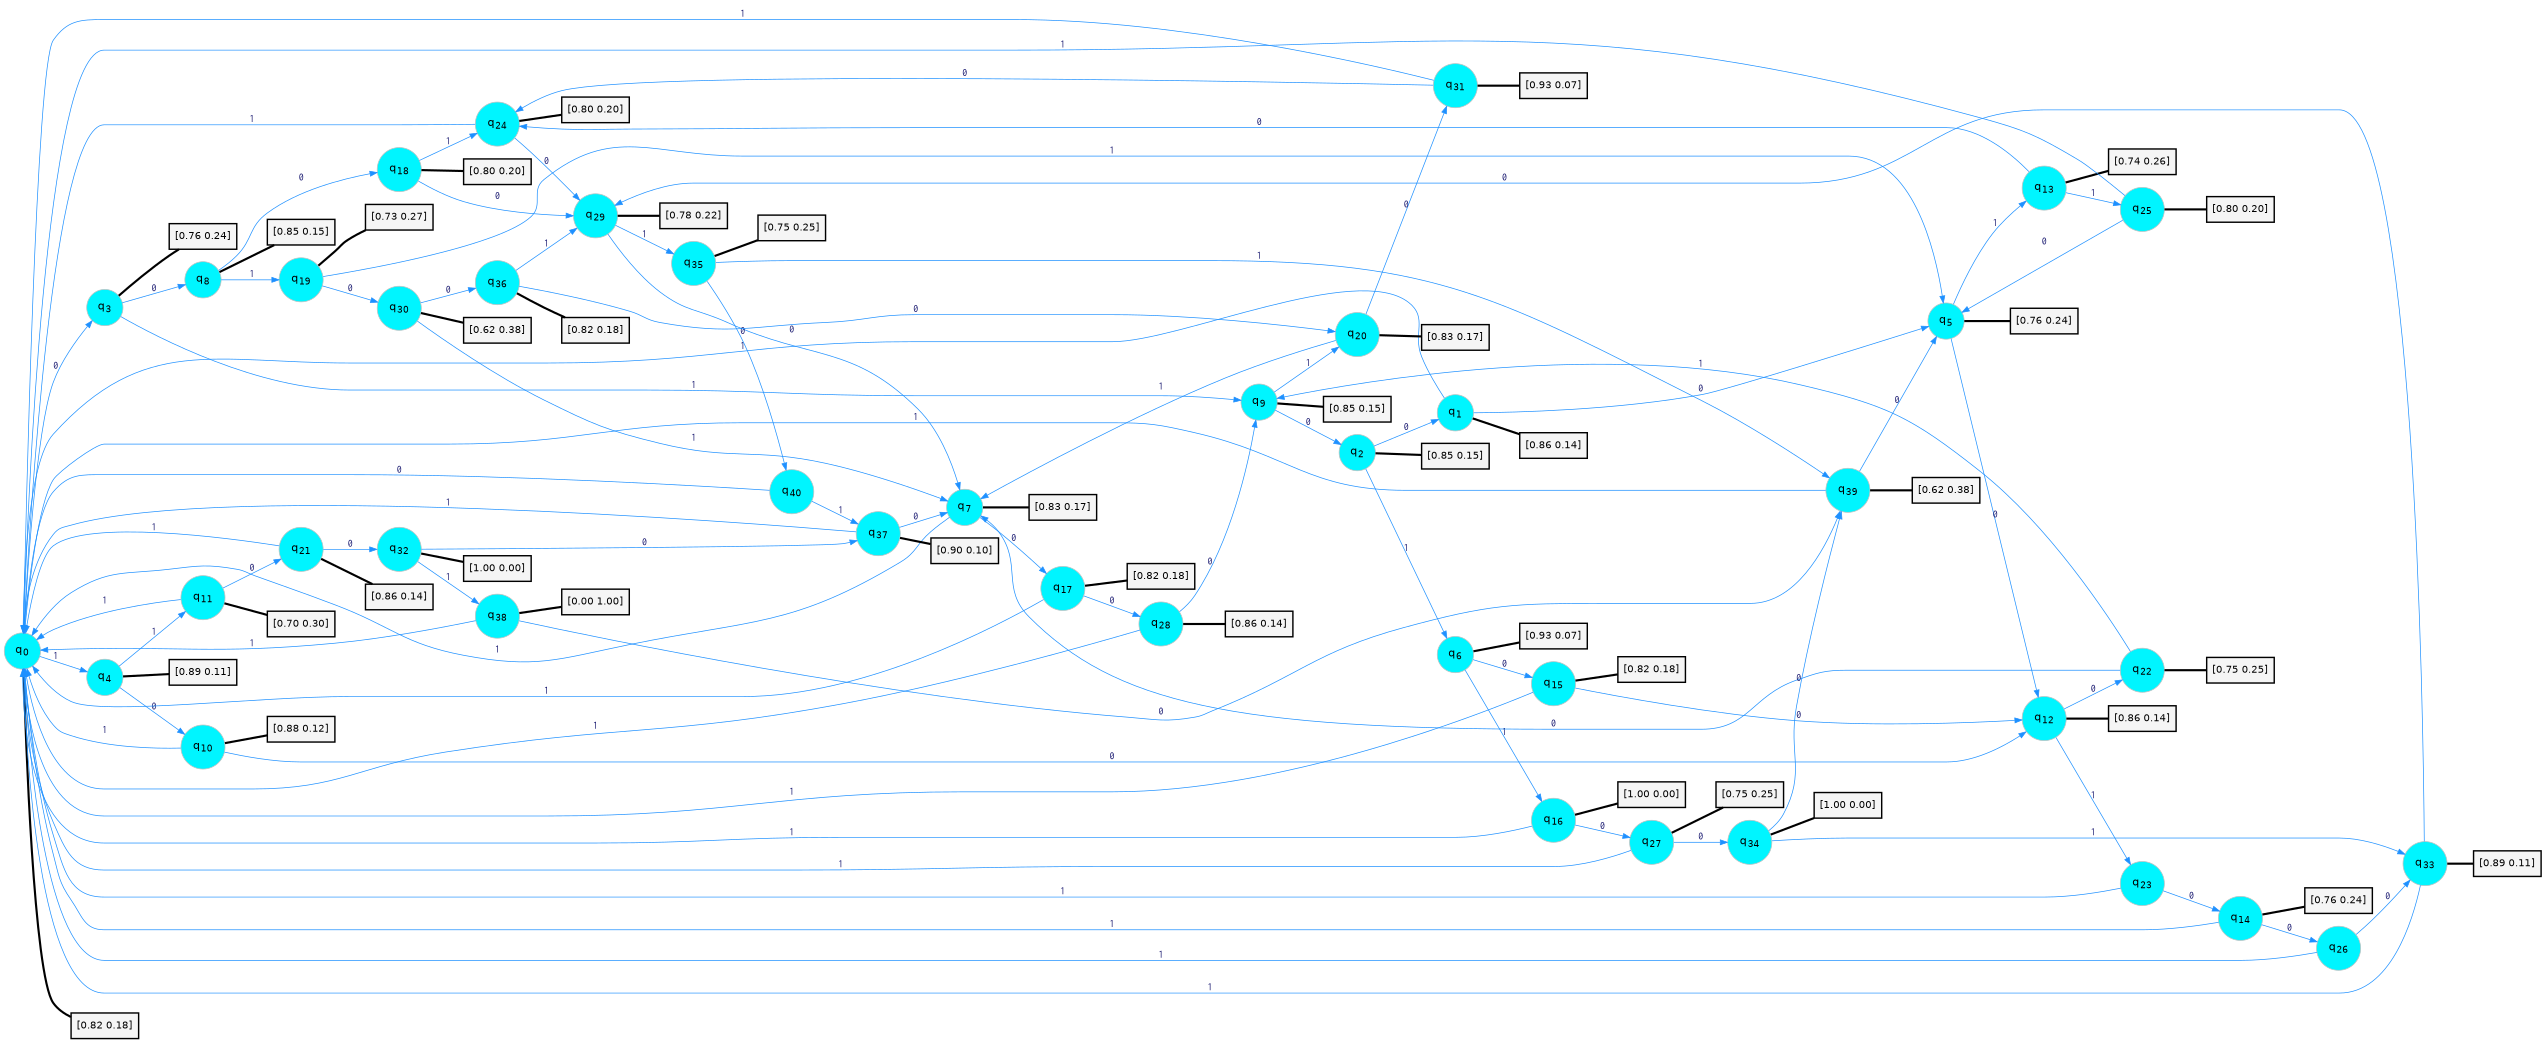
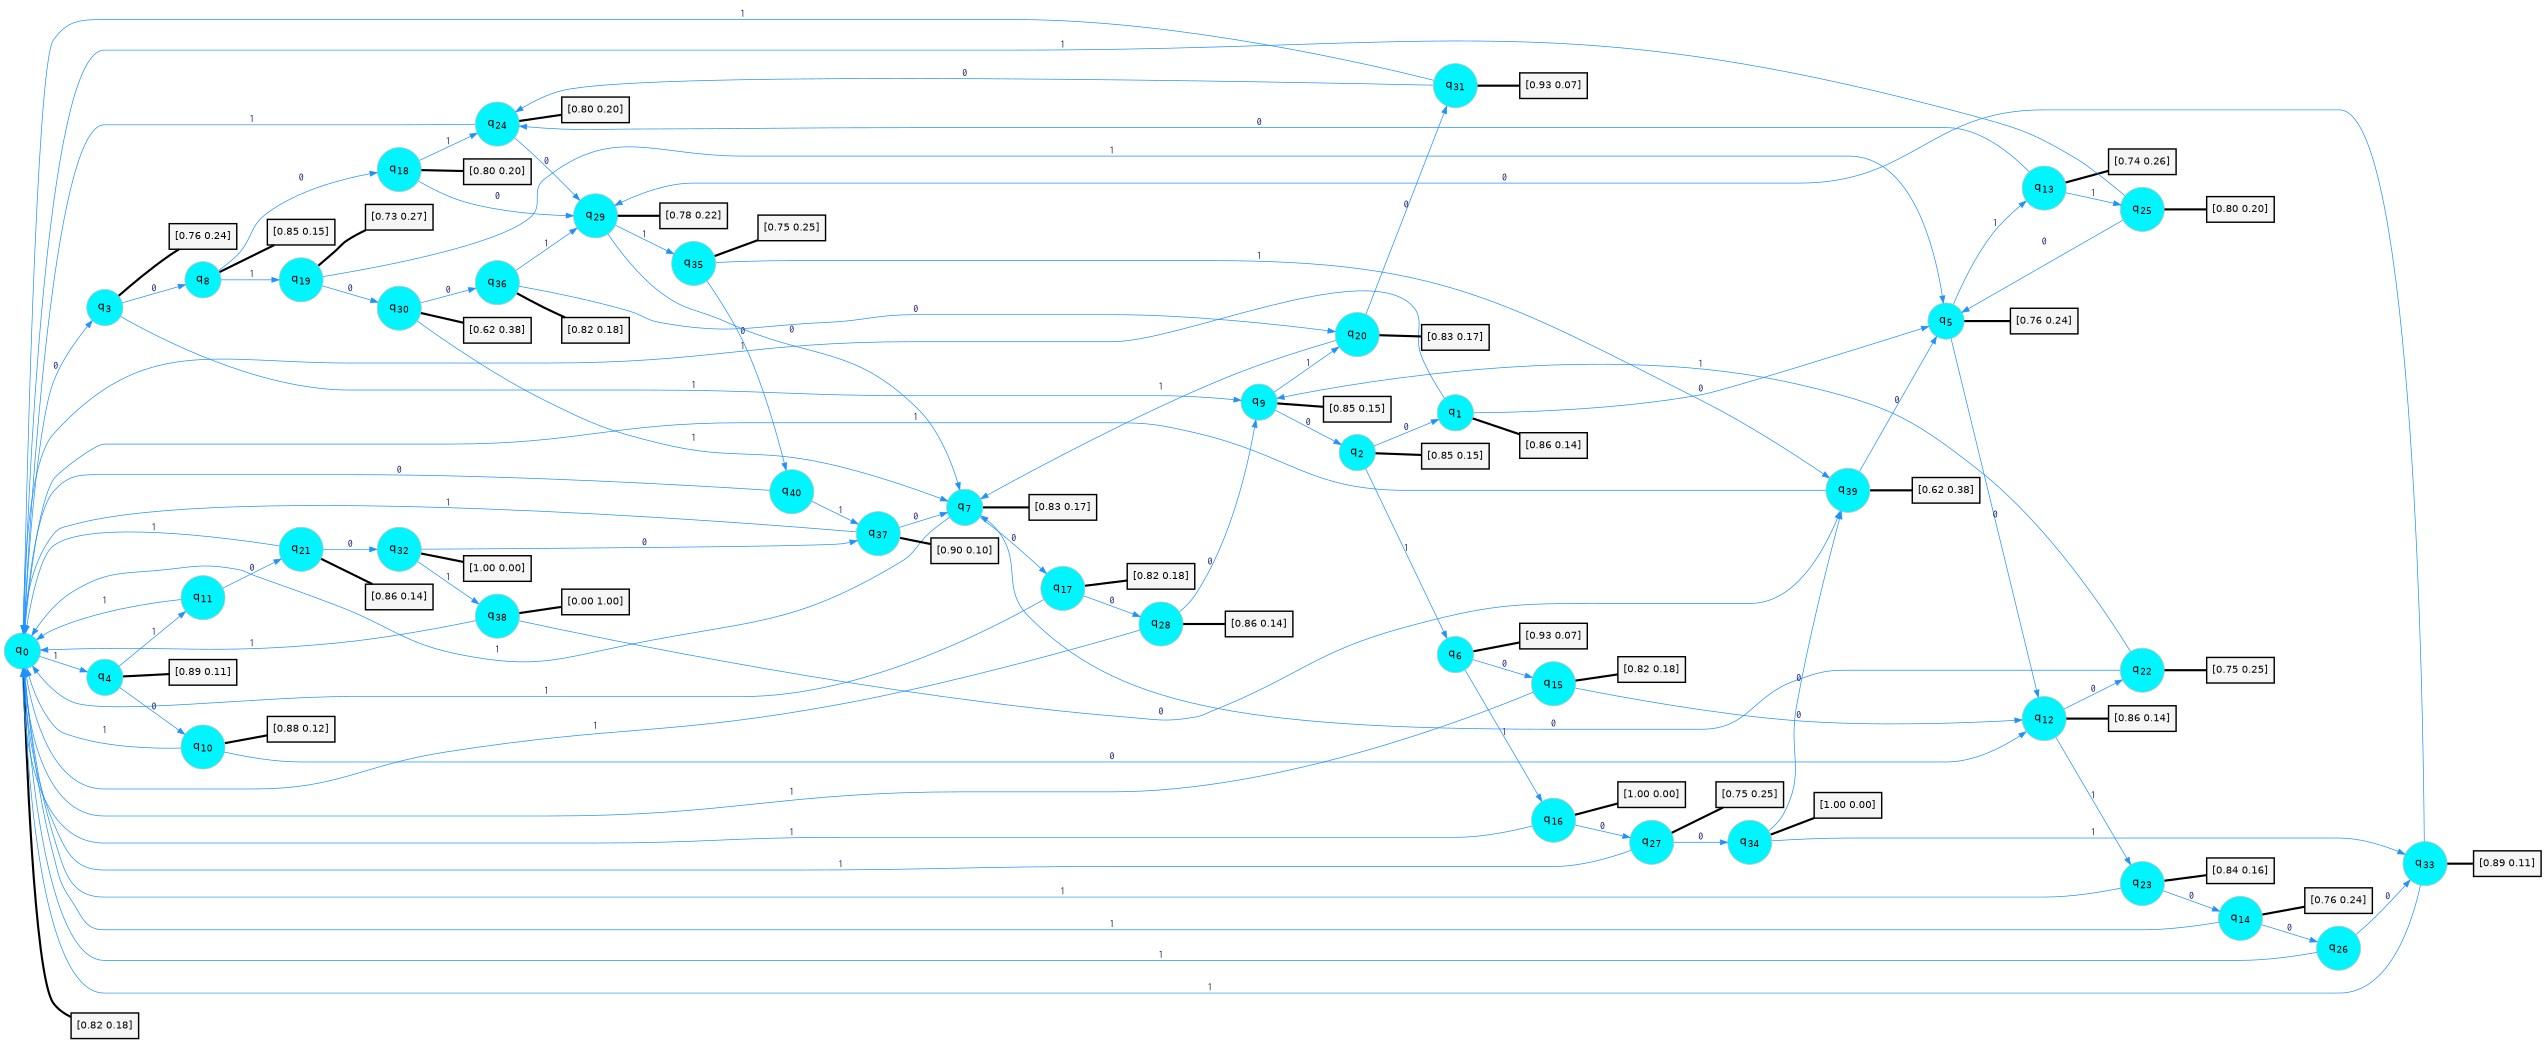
(301, 624) -> none
none -> (2240, 871)
